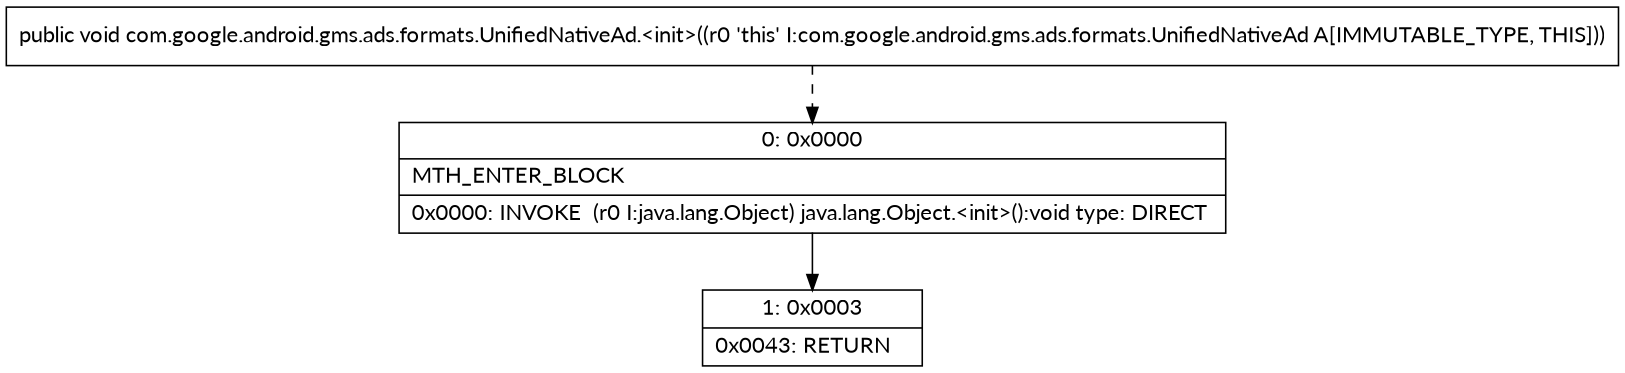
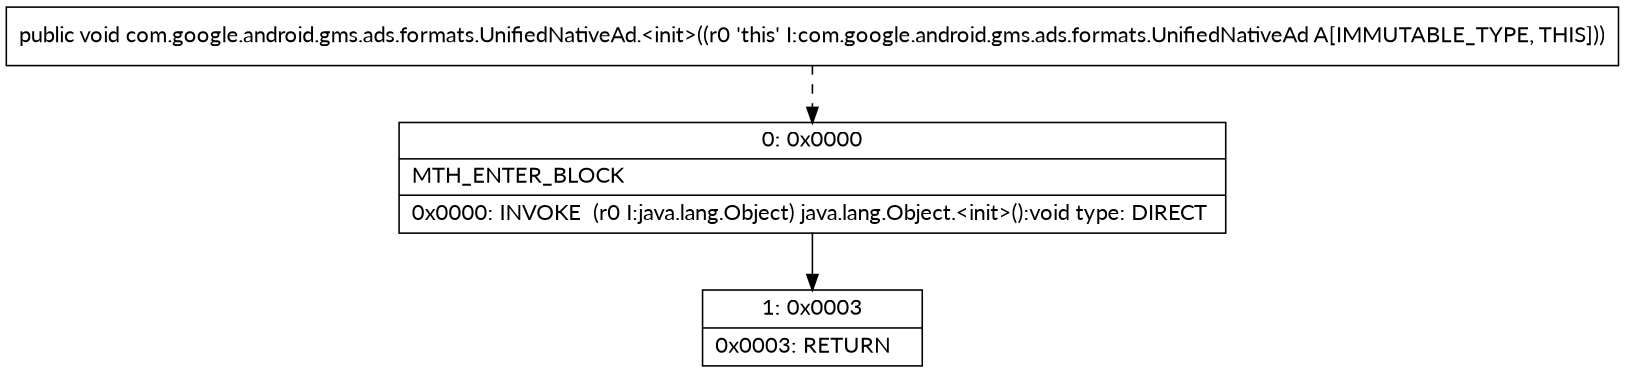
(812, 346) -> (812, 346)
